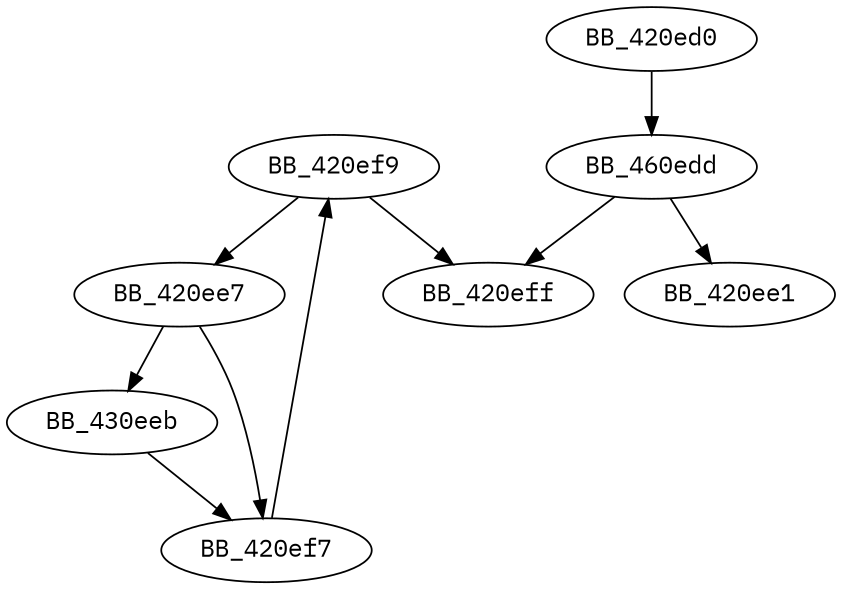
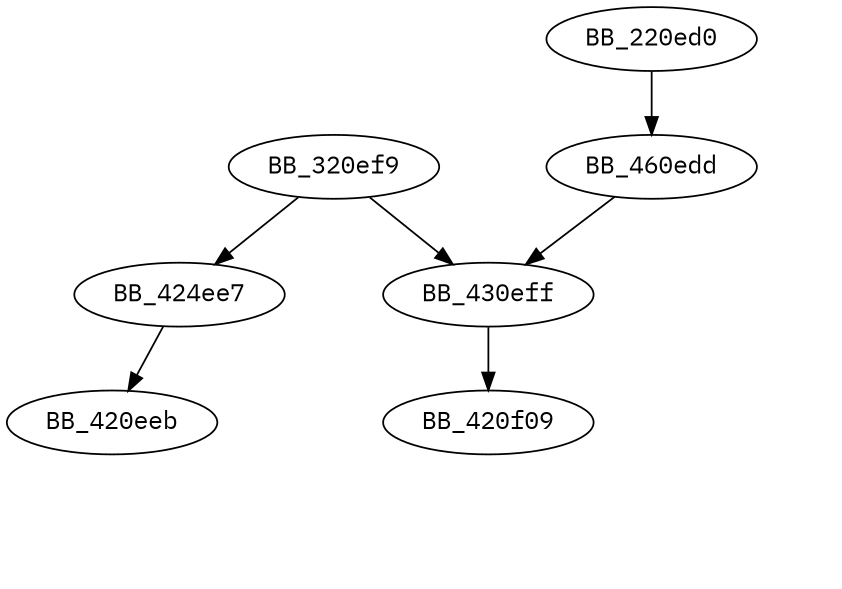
(652, 39) -> (652, 39)
(334, 167) -> (334, 167)
(180, 295) -> (180, 295)
(488, 295) -> (488, 295)
(730, 295) -> none
(112, 422) -> (112, 422)
none -> (488, 422)
(266, 550) -> none
